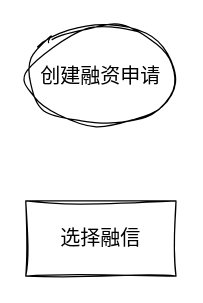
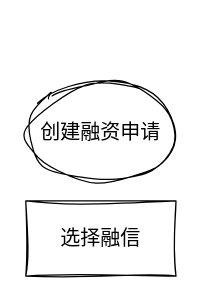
(101, 76) -> (101, 132)
